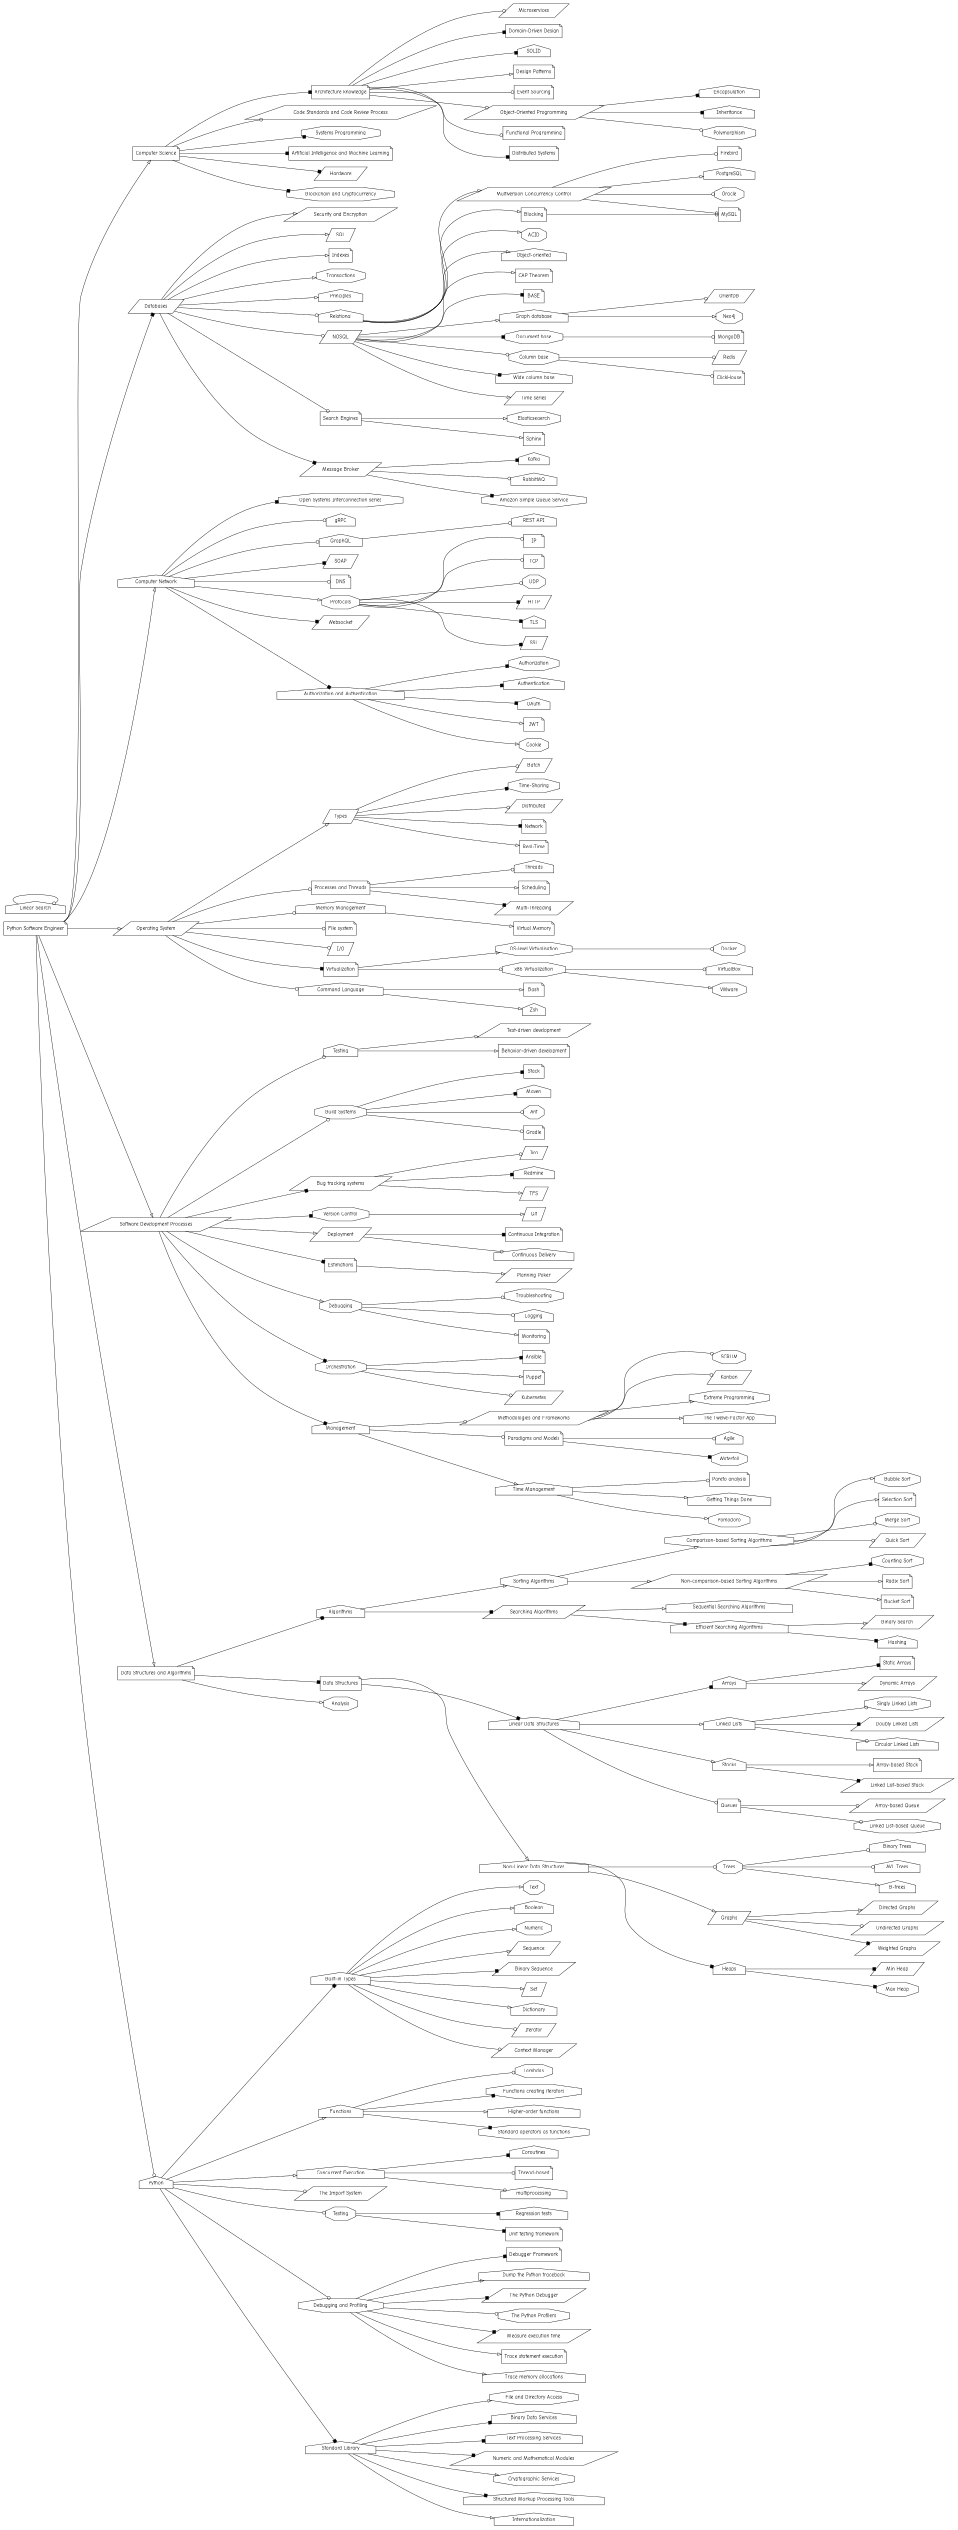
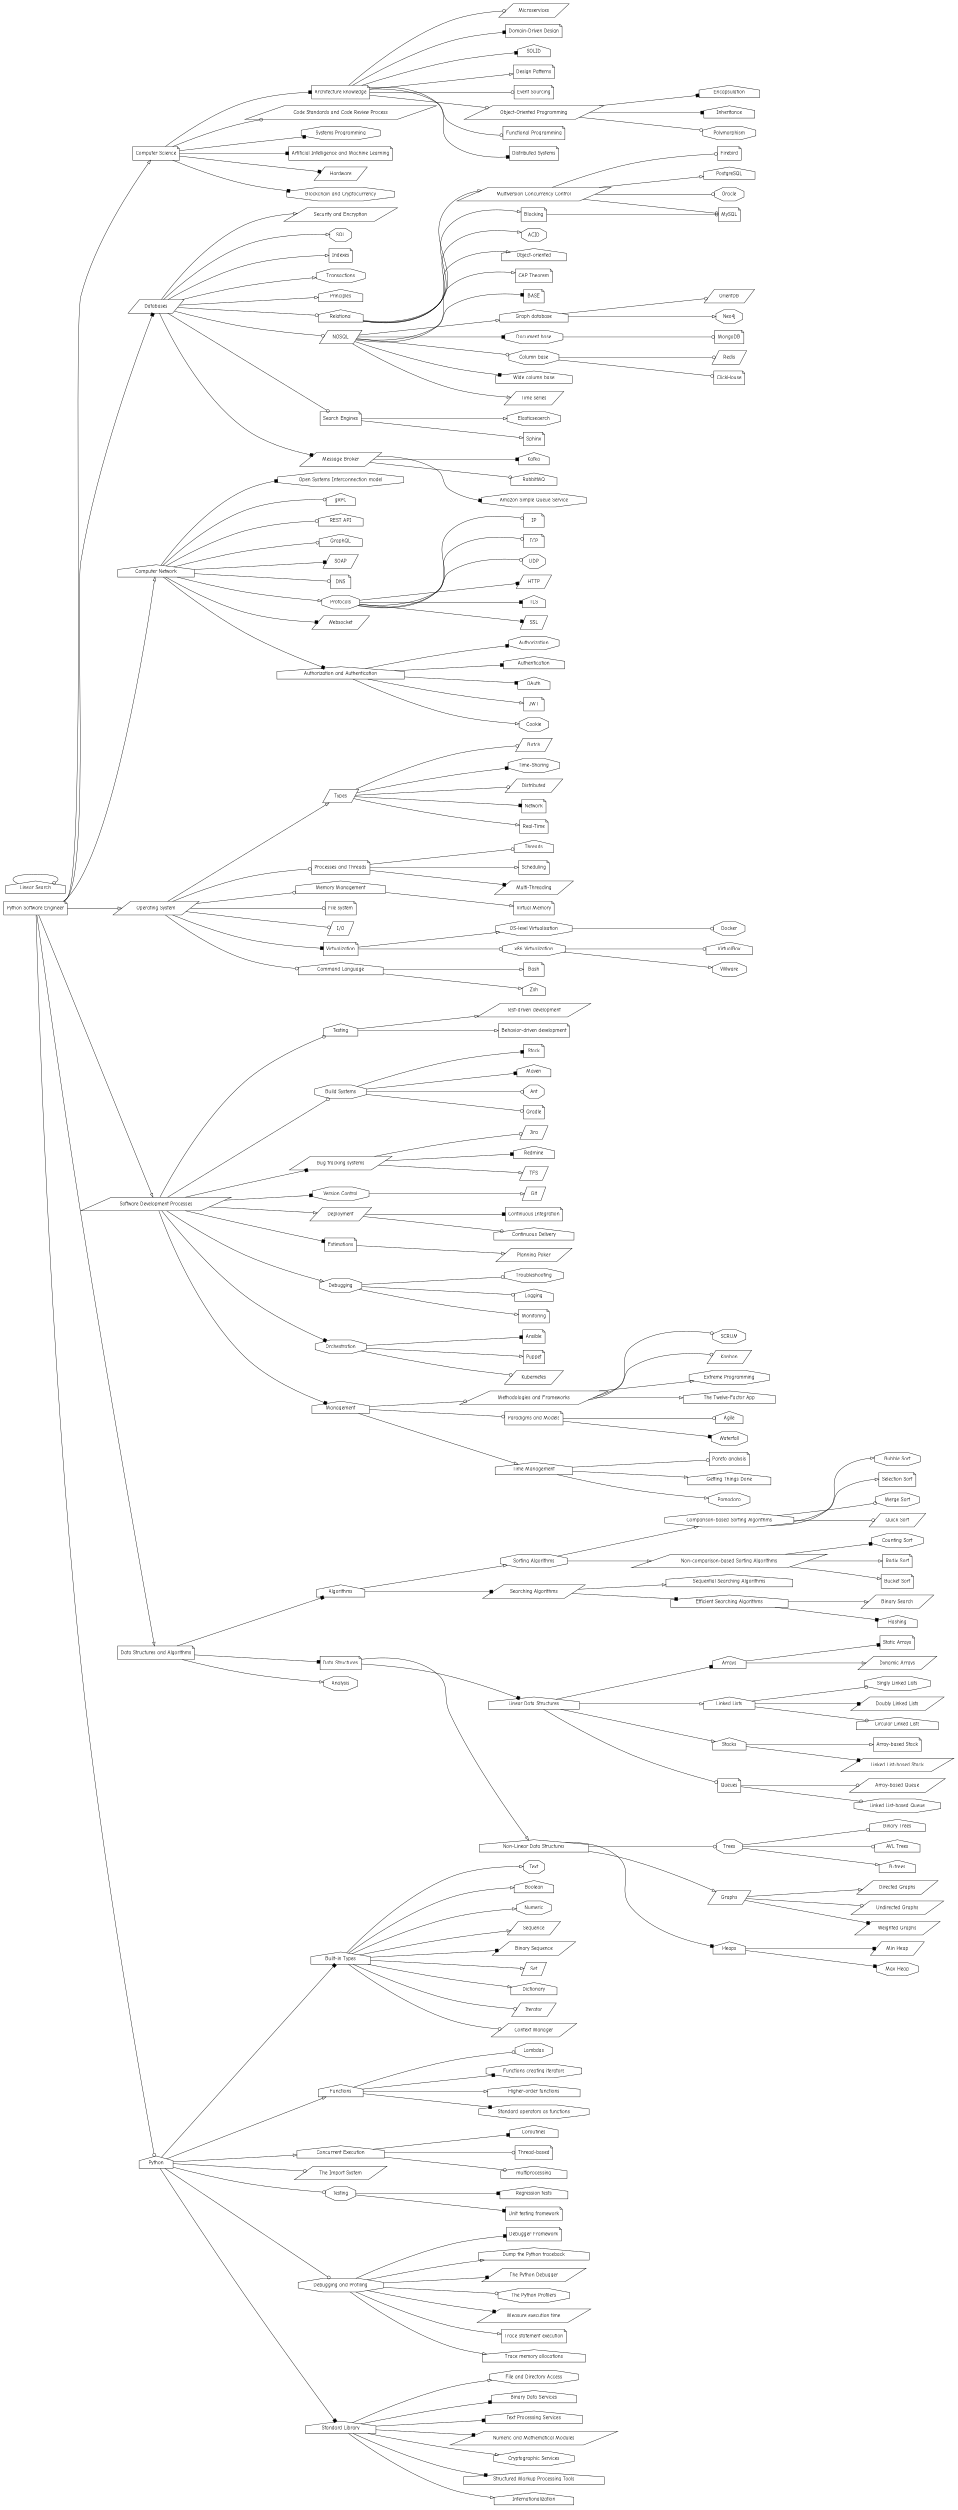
(341, 235) -> (341, 235)
(341, 500) -> (341, 480)
(435, 531) -> (237, 533)
